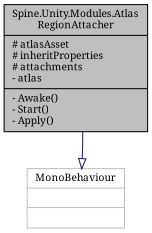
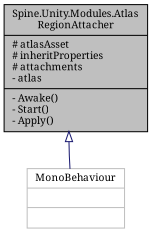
(83, 145) -> (69, 155)
